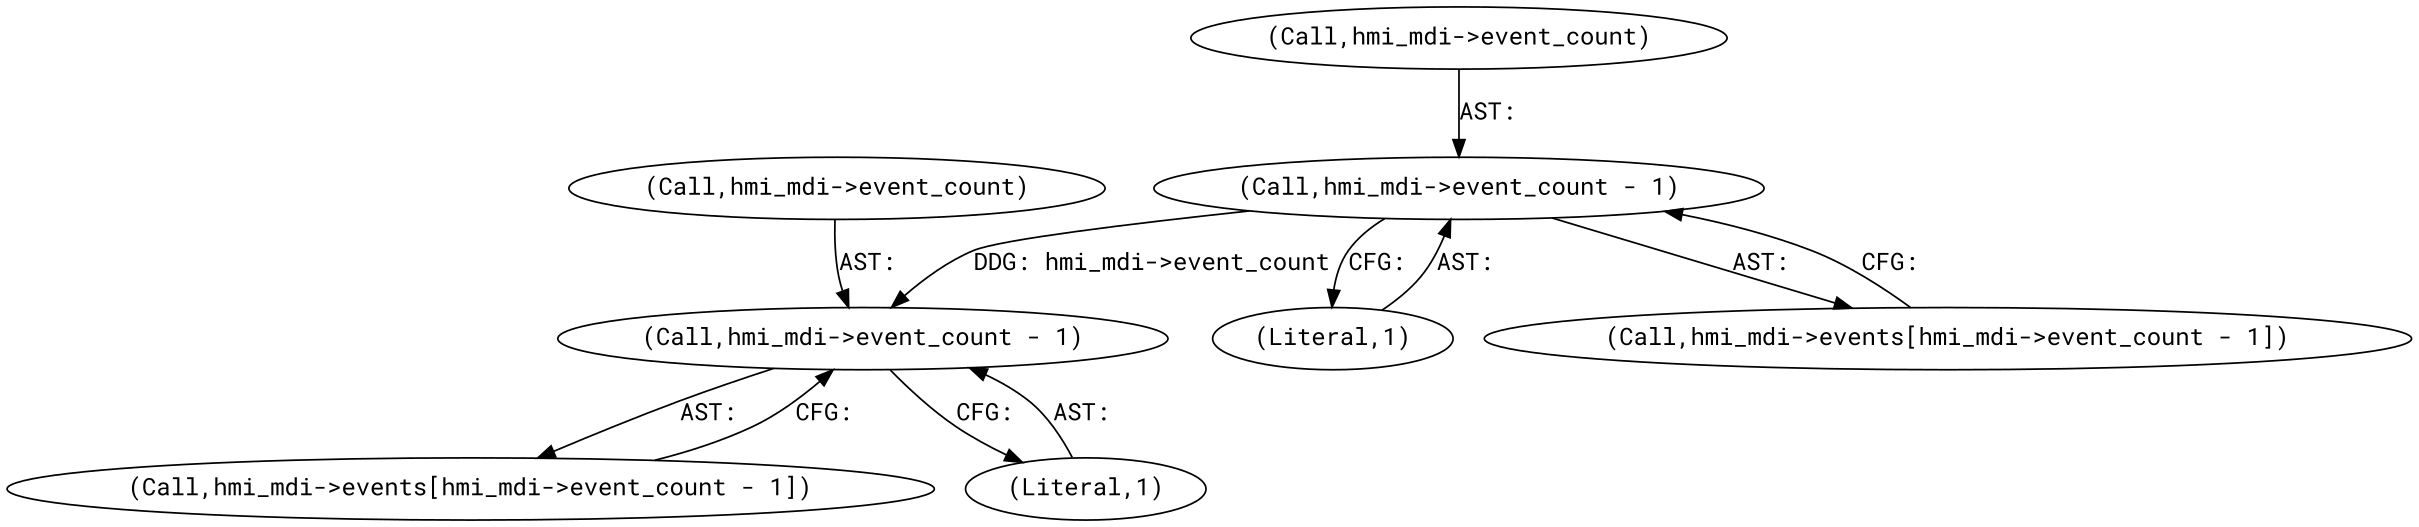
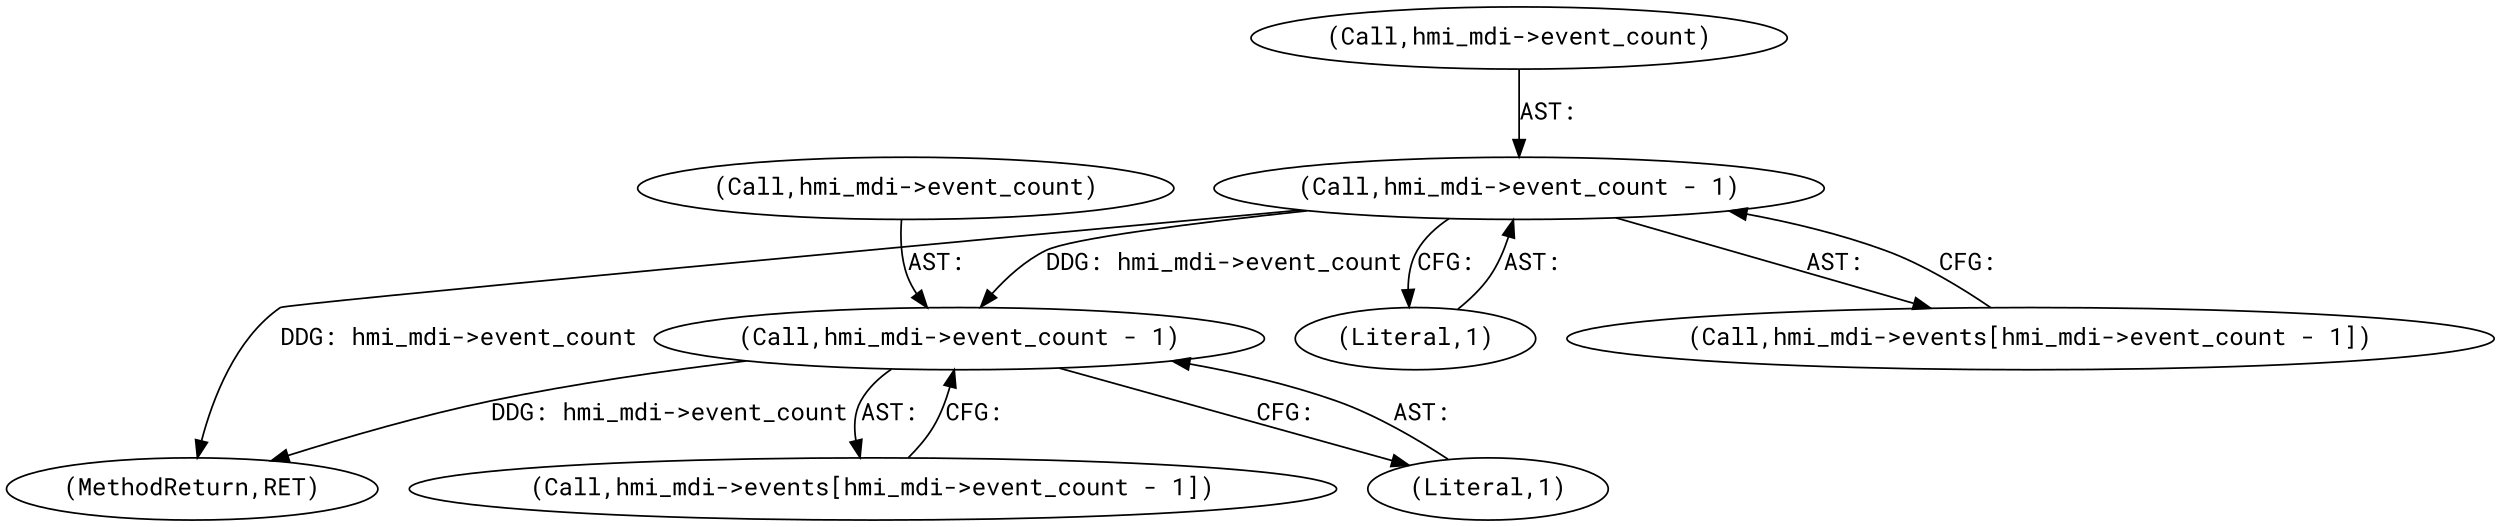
none -> (192, 489)
